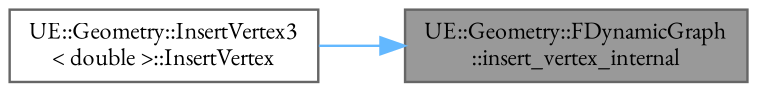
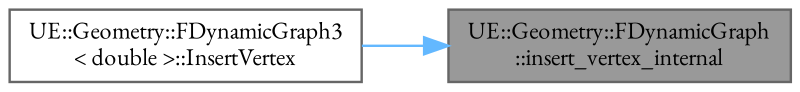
(164, 46) -> (186, 46)
